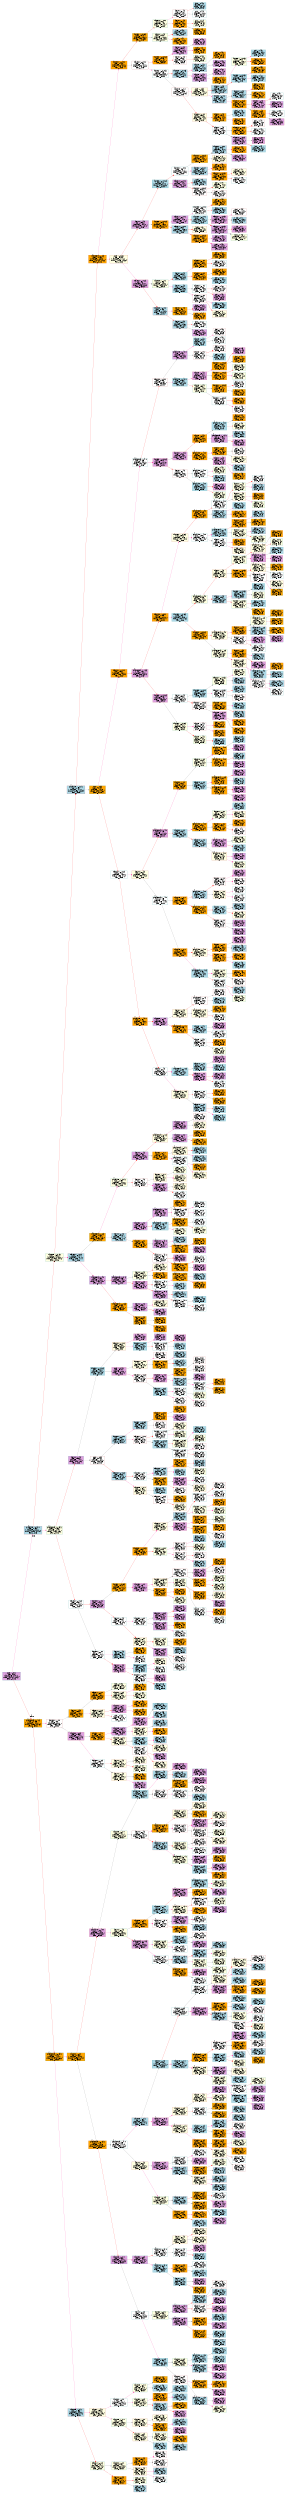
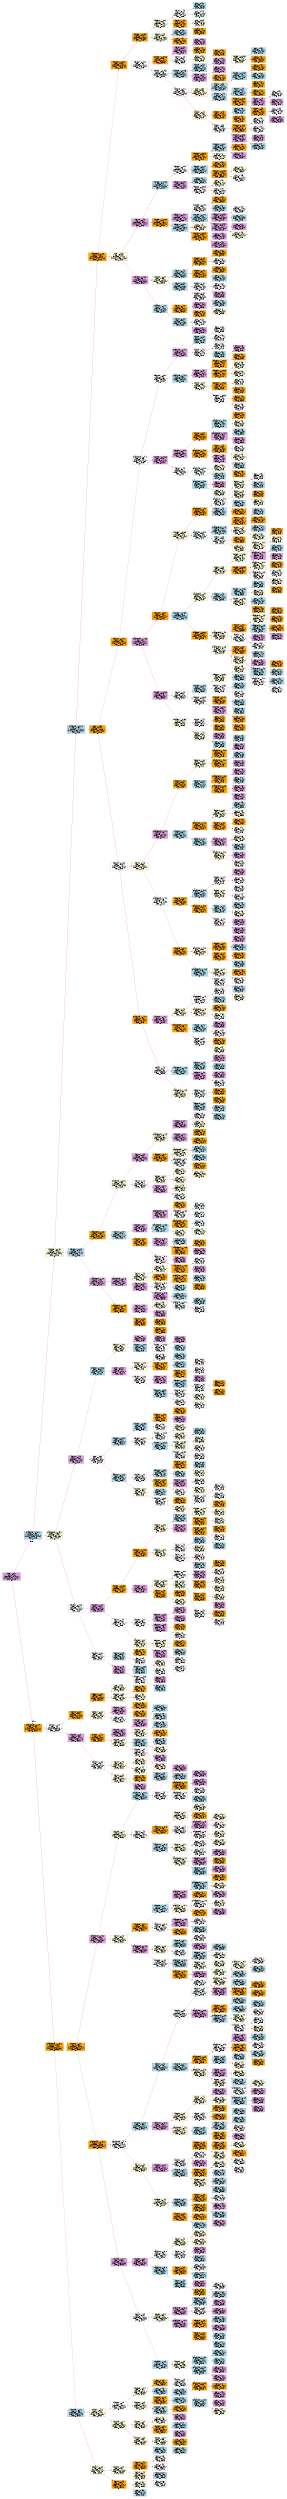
none -> (219, 736)
